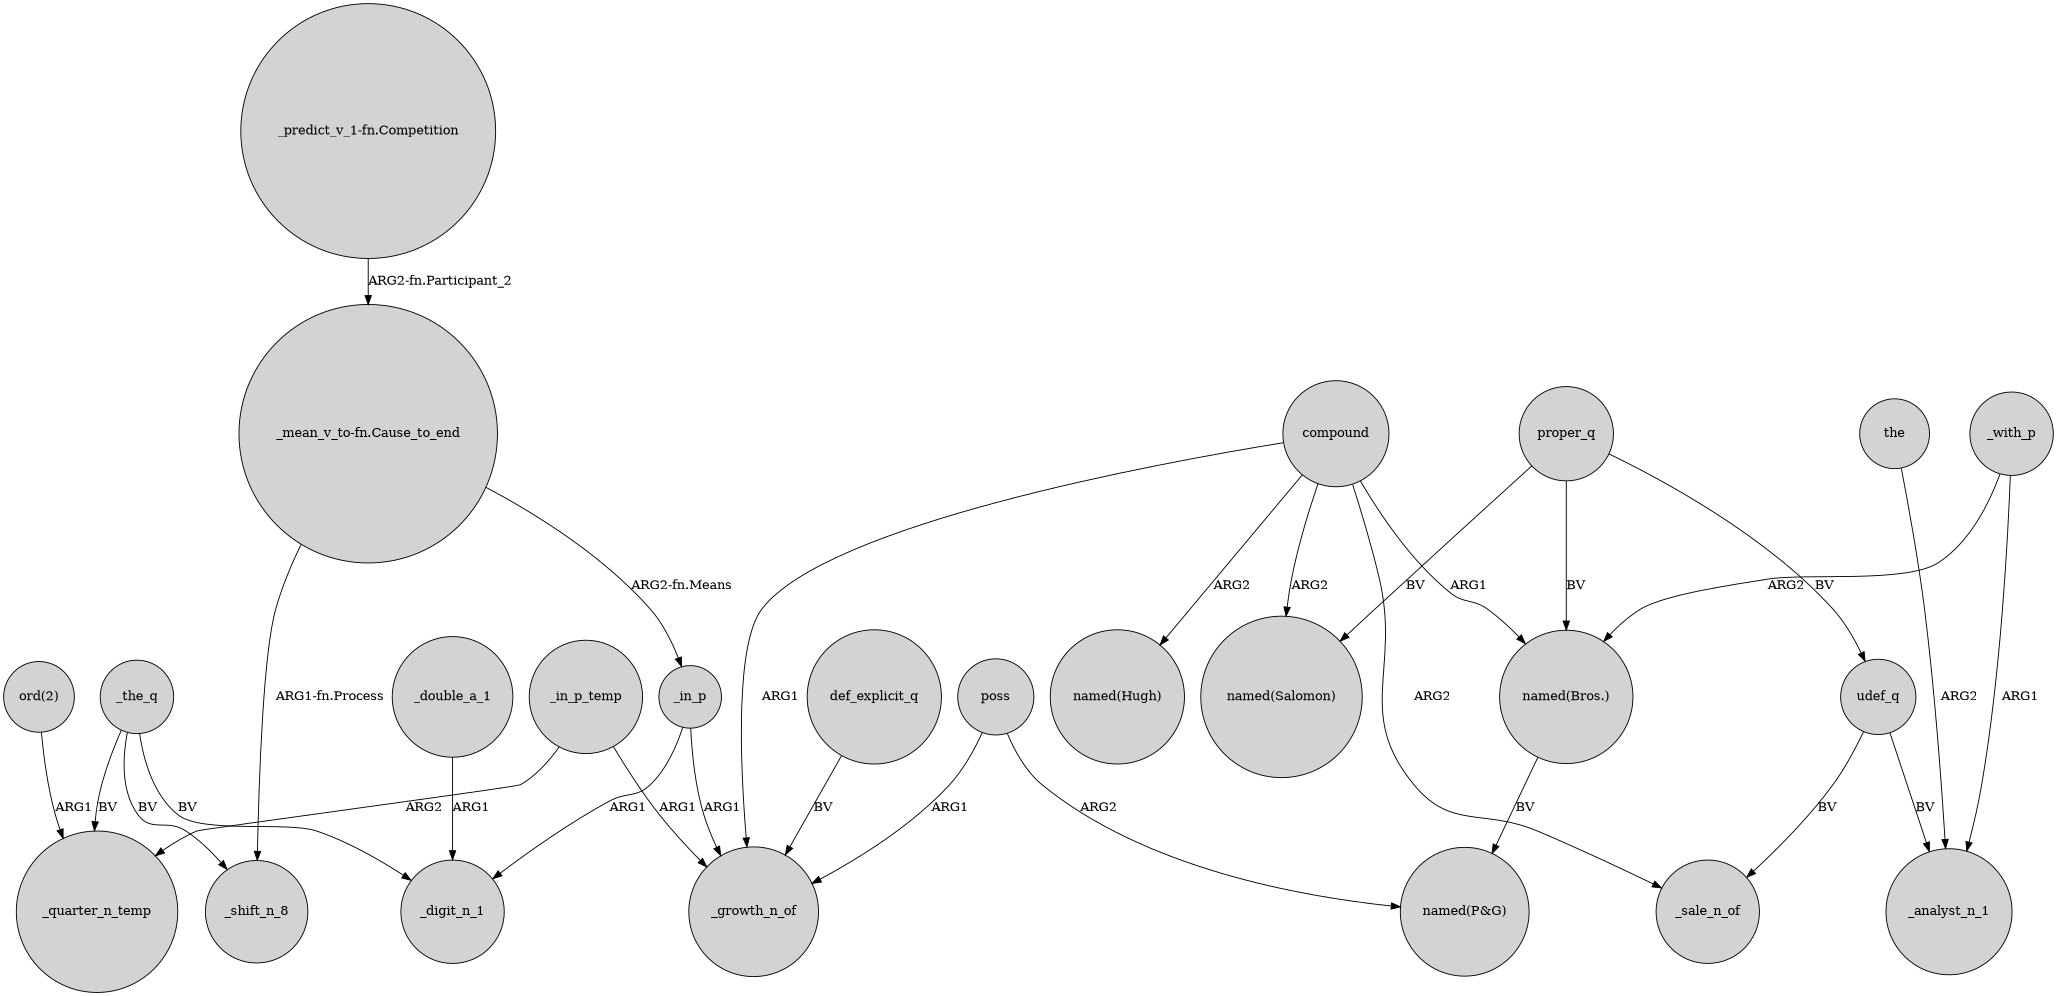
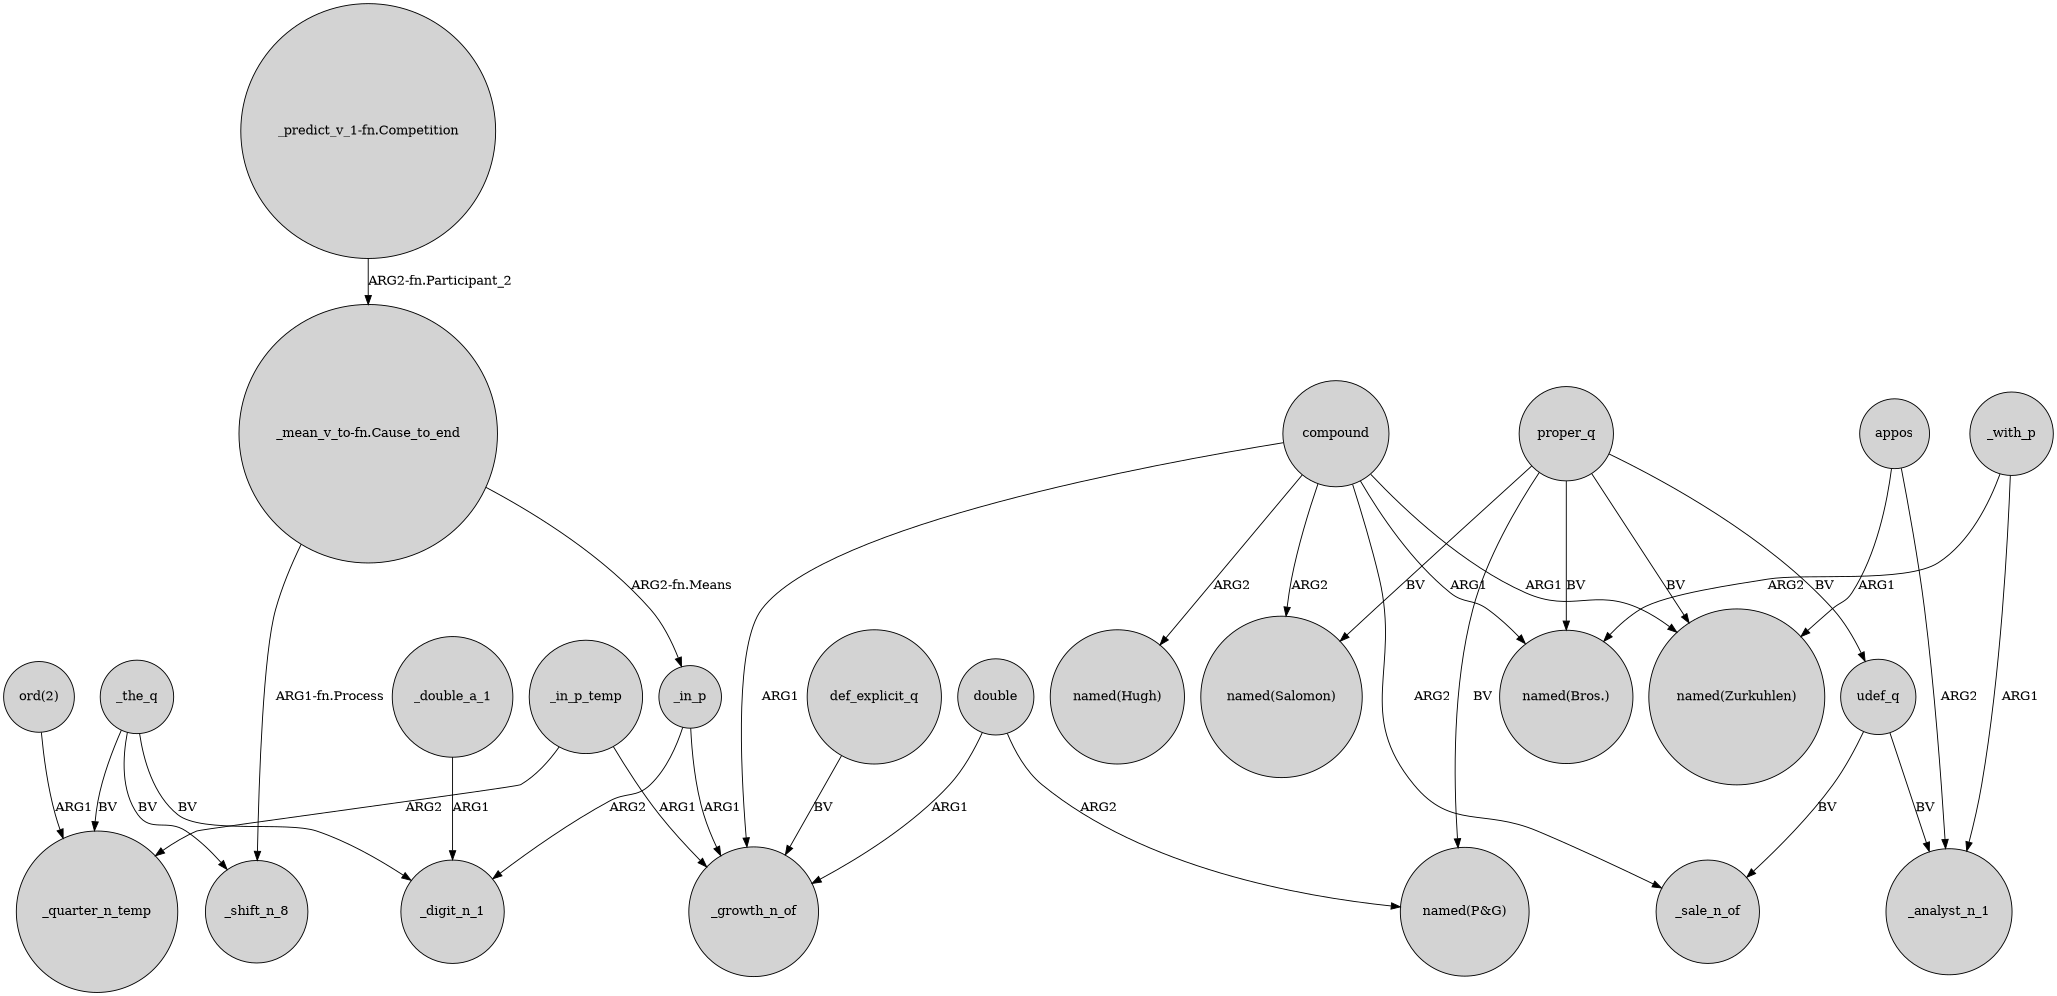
(1895, 434) -> (1895, 434)
(996, 697) -> (996, 697)
none -> (1737, 697)
(1517, 801) -> (1465, 647)
(628, 808) -> (628, 808)
